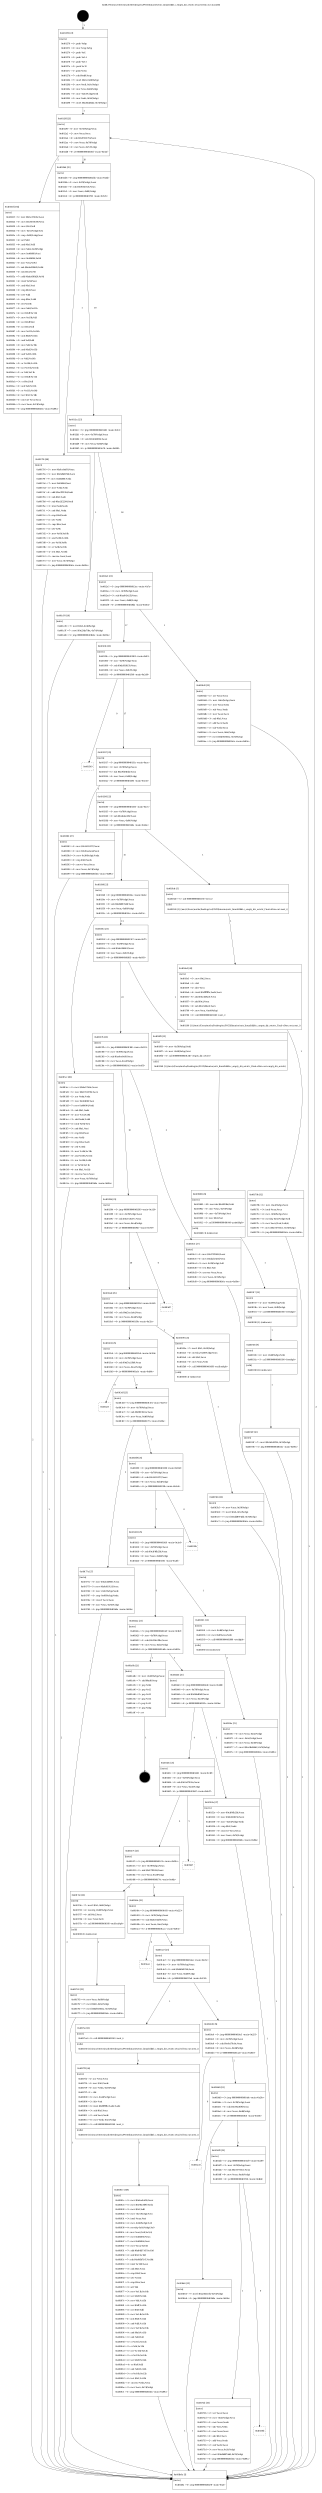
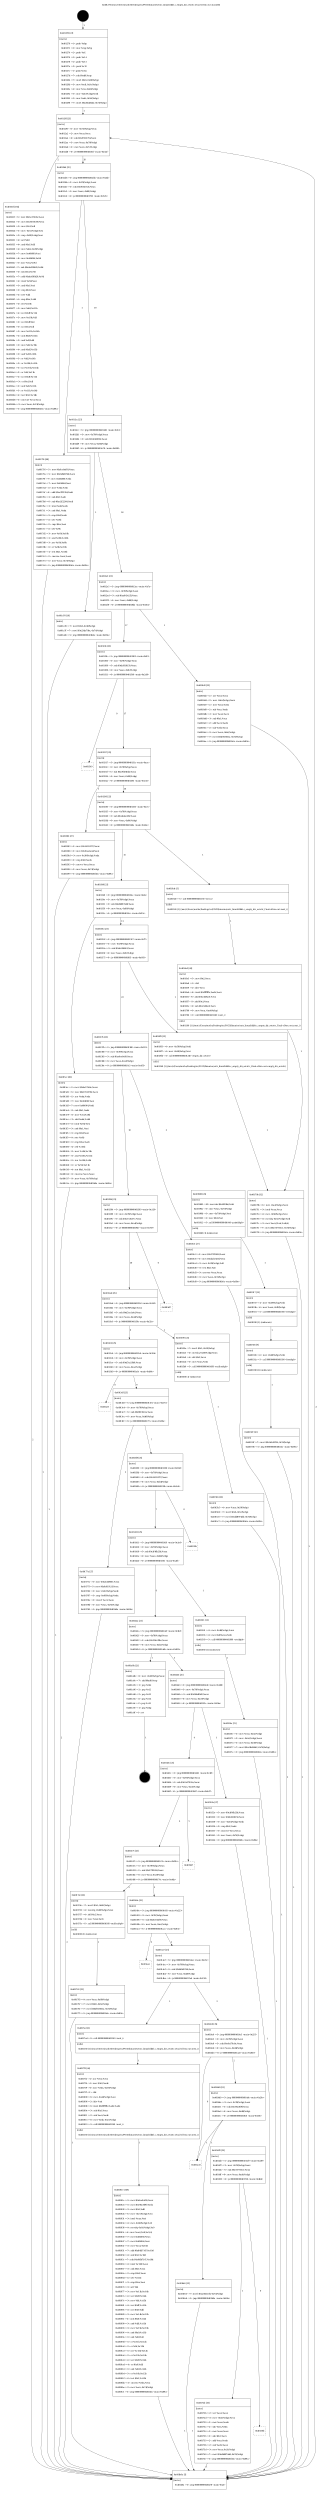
(219, 1129) -> (247, 1130)
(238, 2133) -> (208, 2138)
